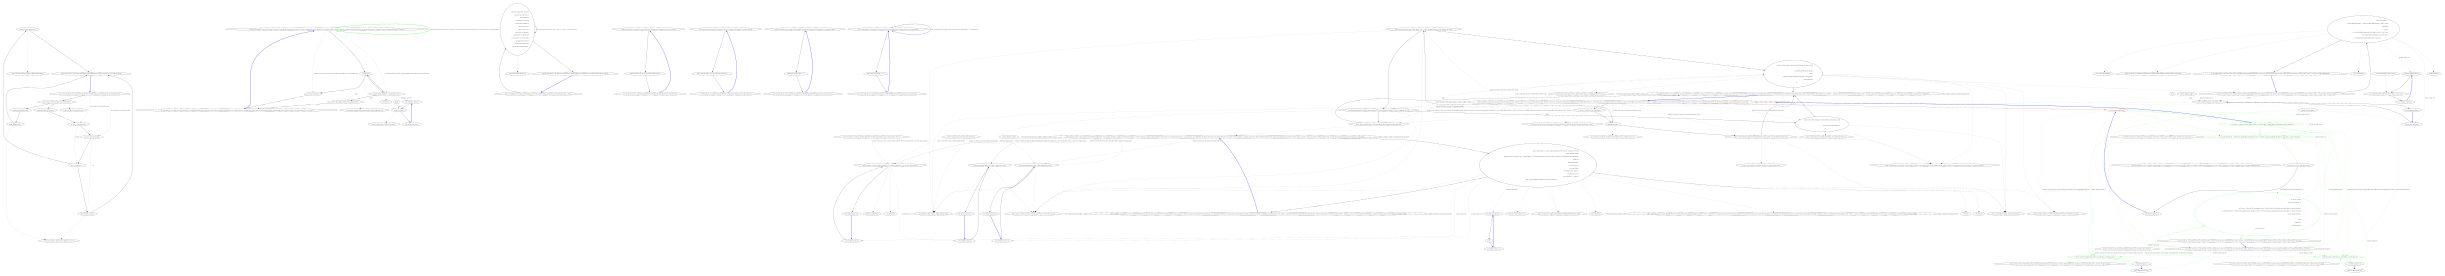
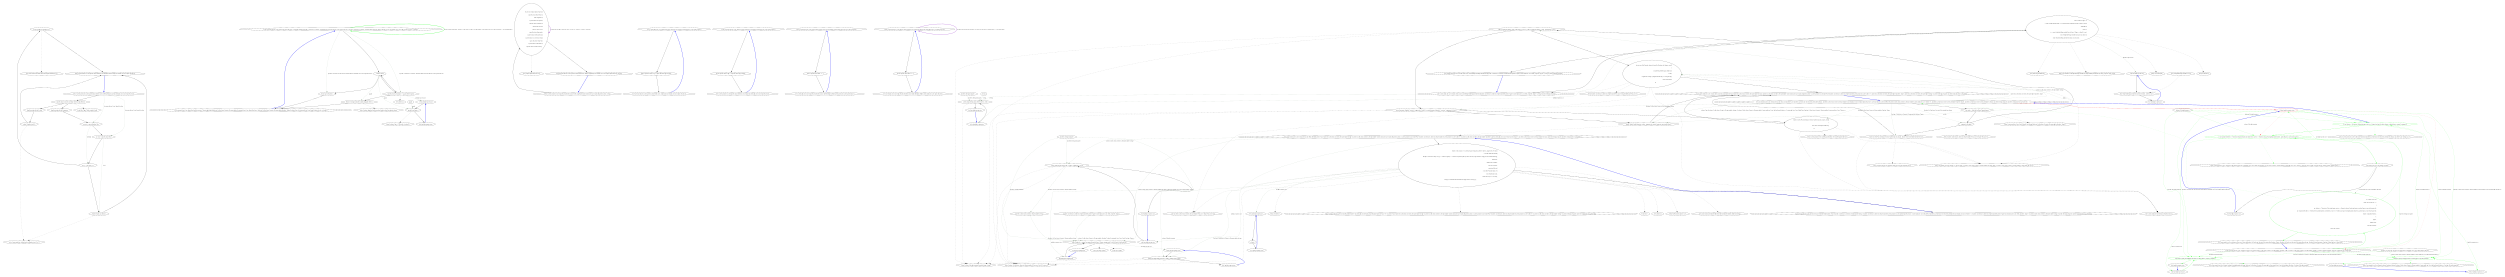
(1002, 142) -> (1048, 189)
